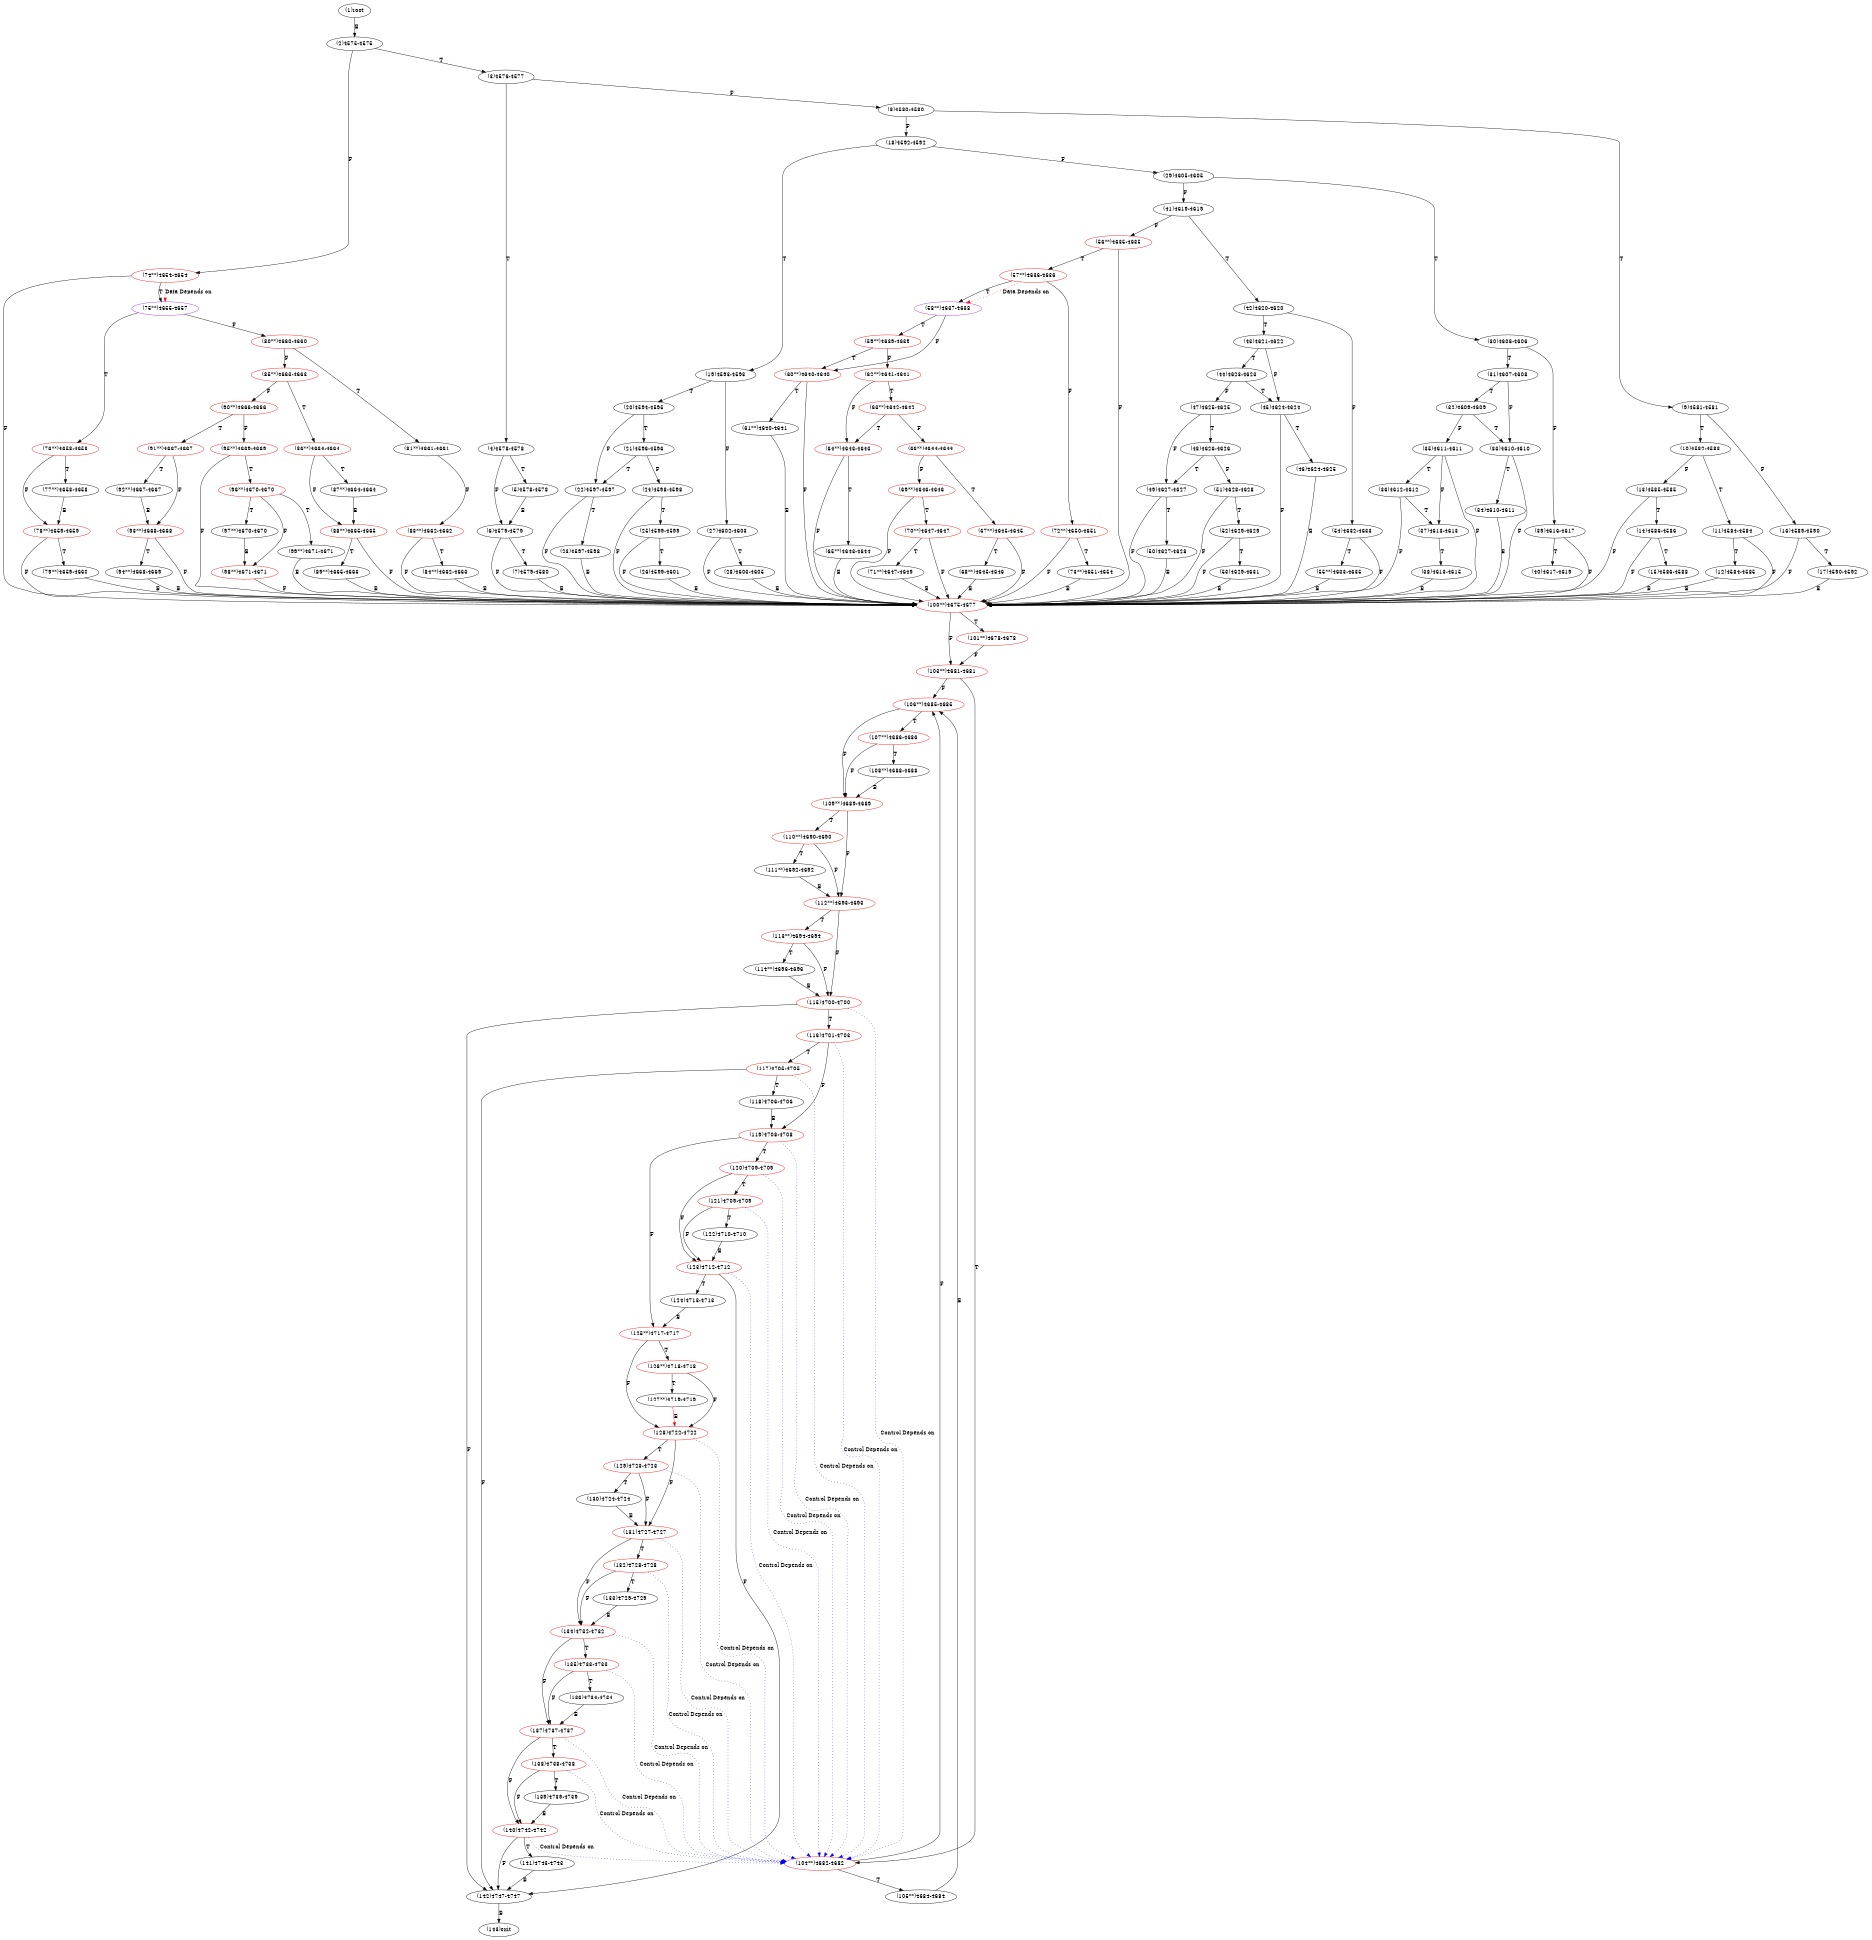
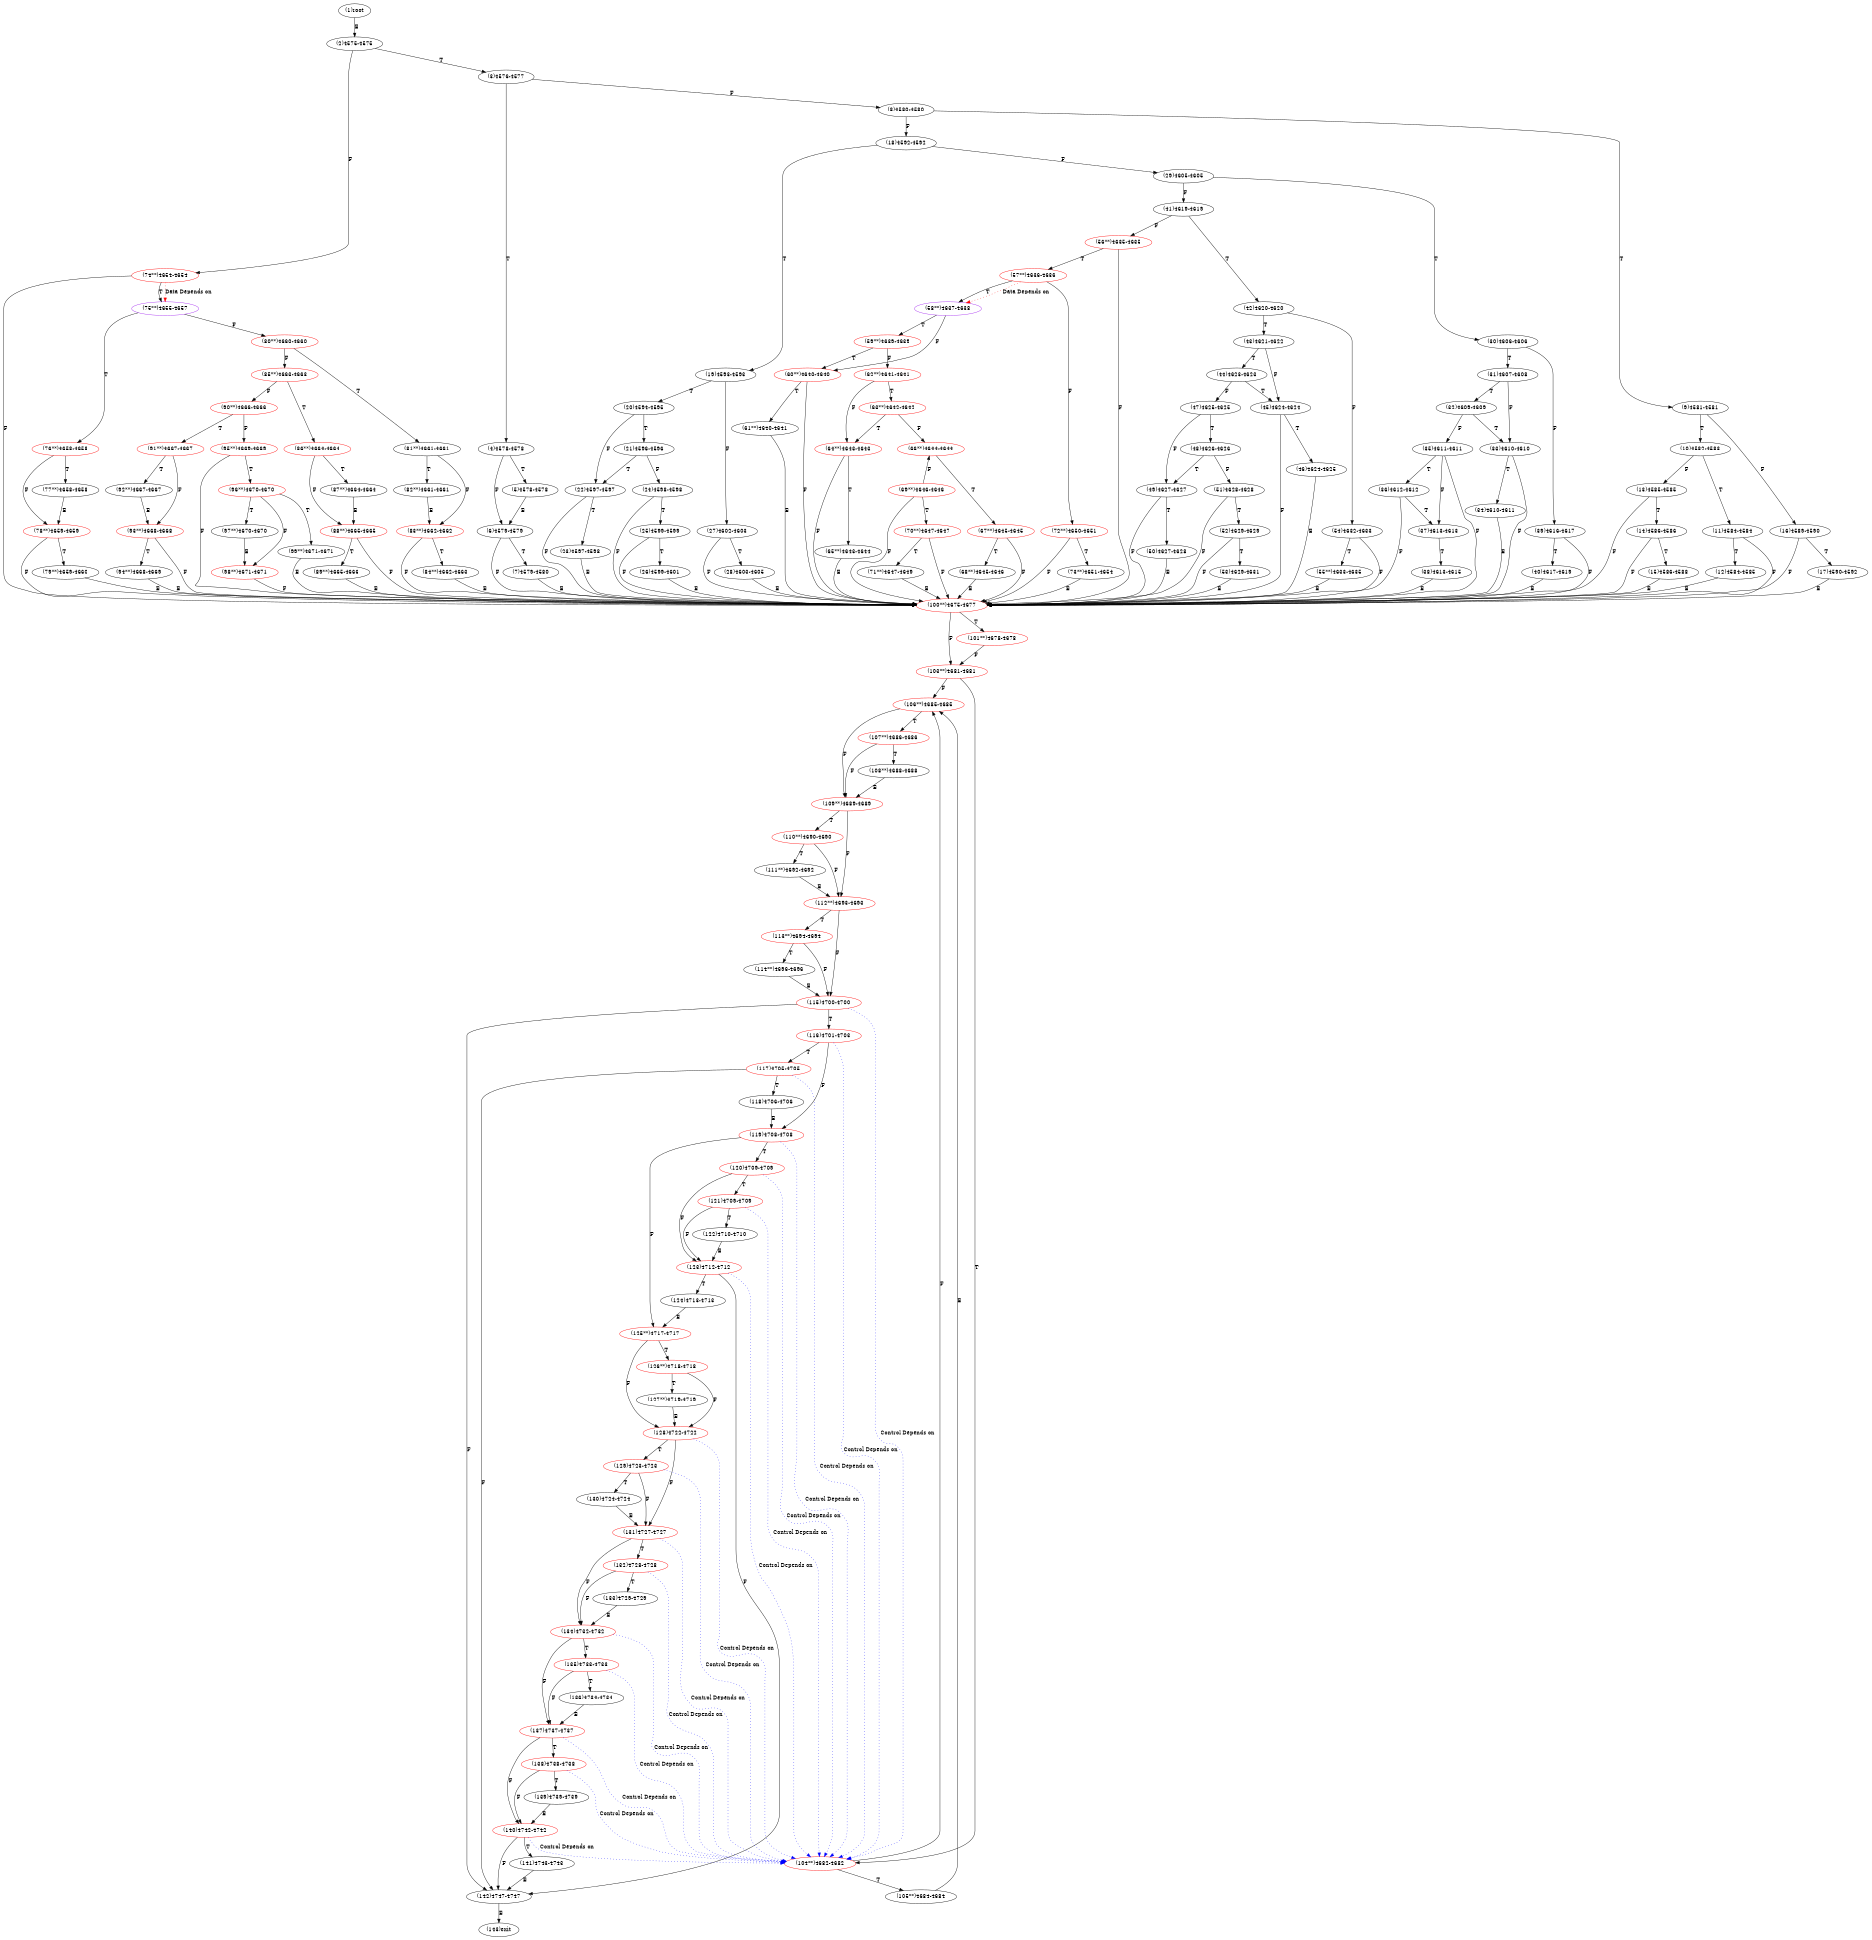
(919, 467) -> (926, 471)
none -> (427, 490)
none -> (1269, 604)
(674, 1415) -> (674, 1415)
